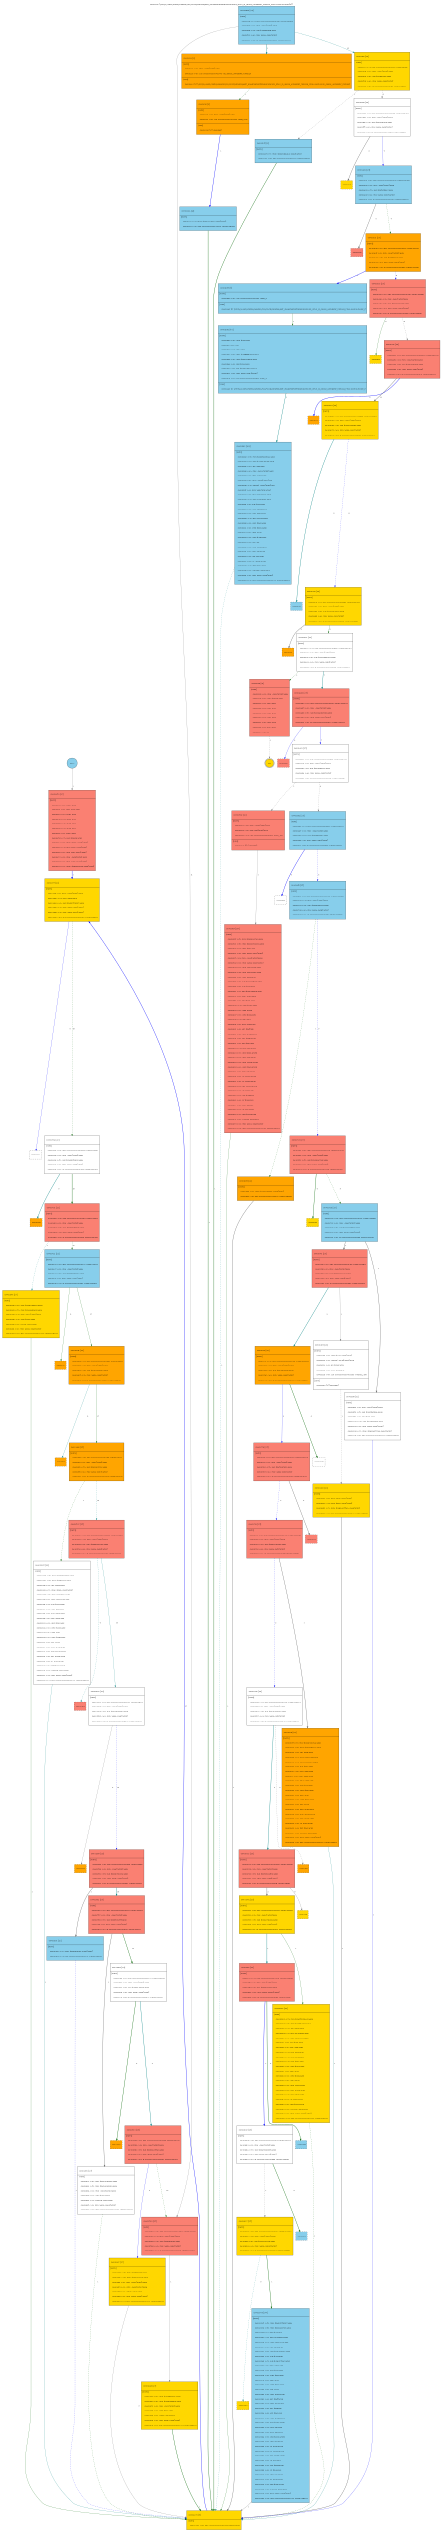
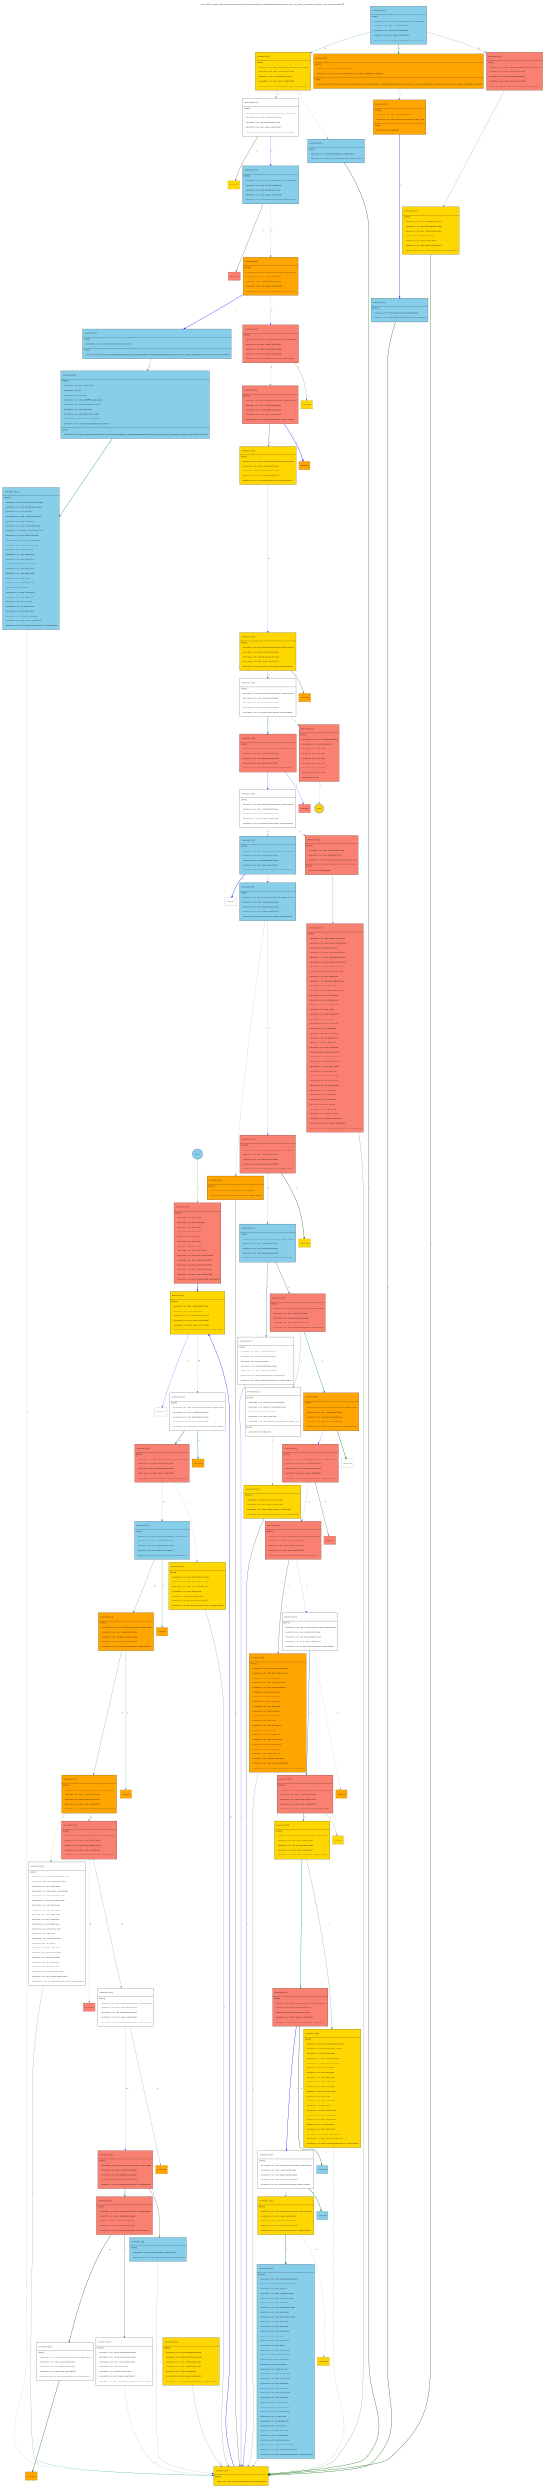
(296, 606) -> none
(153, 2145) -> none
